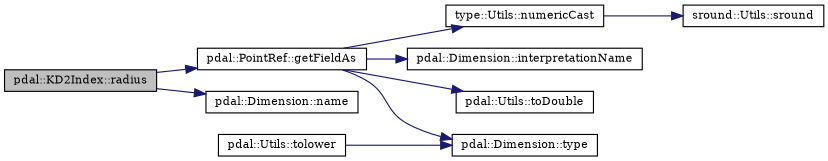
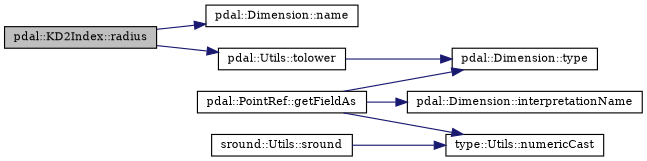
(638, 16) -> (393, 145)
(171, 71) -> (182, 48)
(525, 102) -> none
